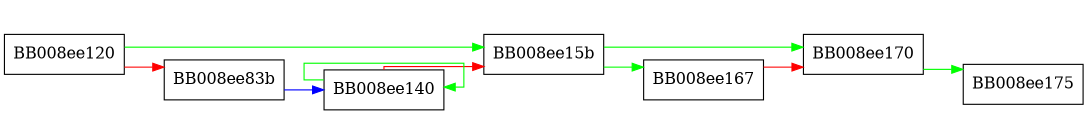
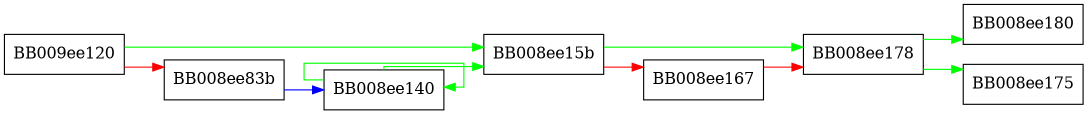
none -> (1023, 24)
(64, 54) -> (64, 54)
(863, 54) -> (863, 54)
(427, 67) -> (427, 67)
(618, 67) -> (618, 67)
